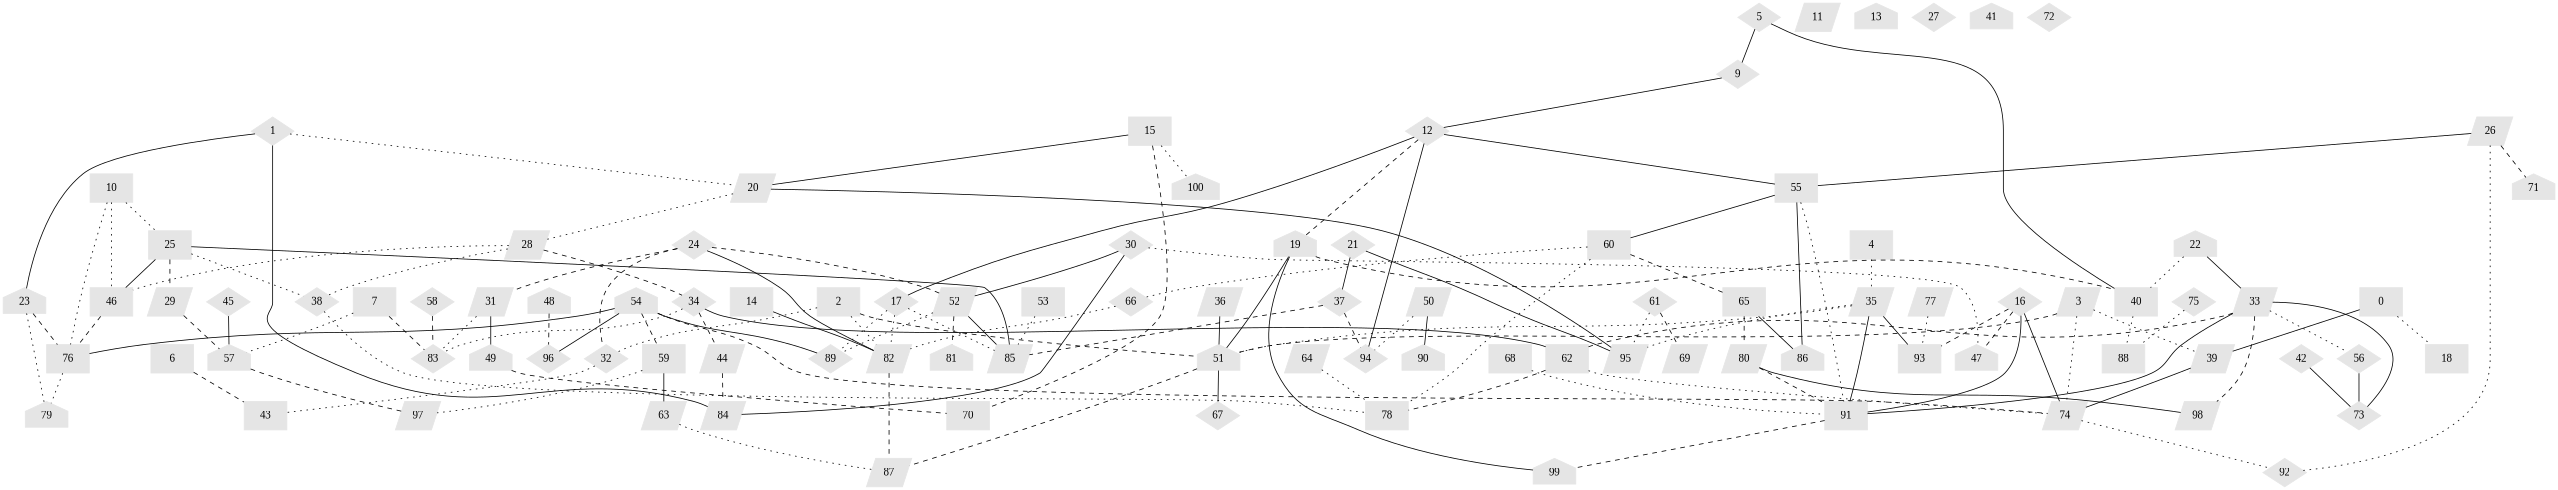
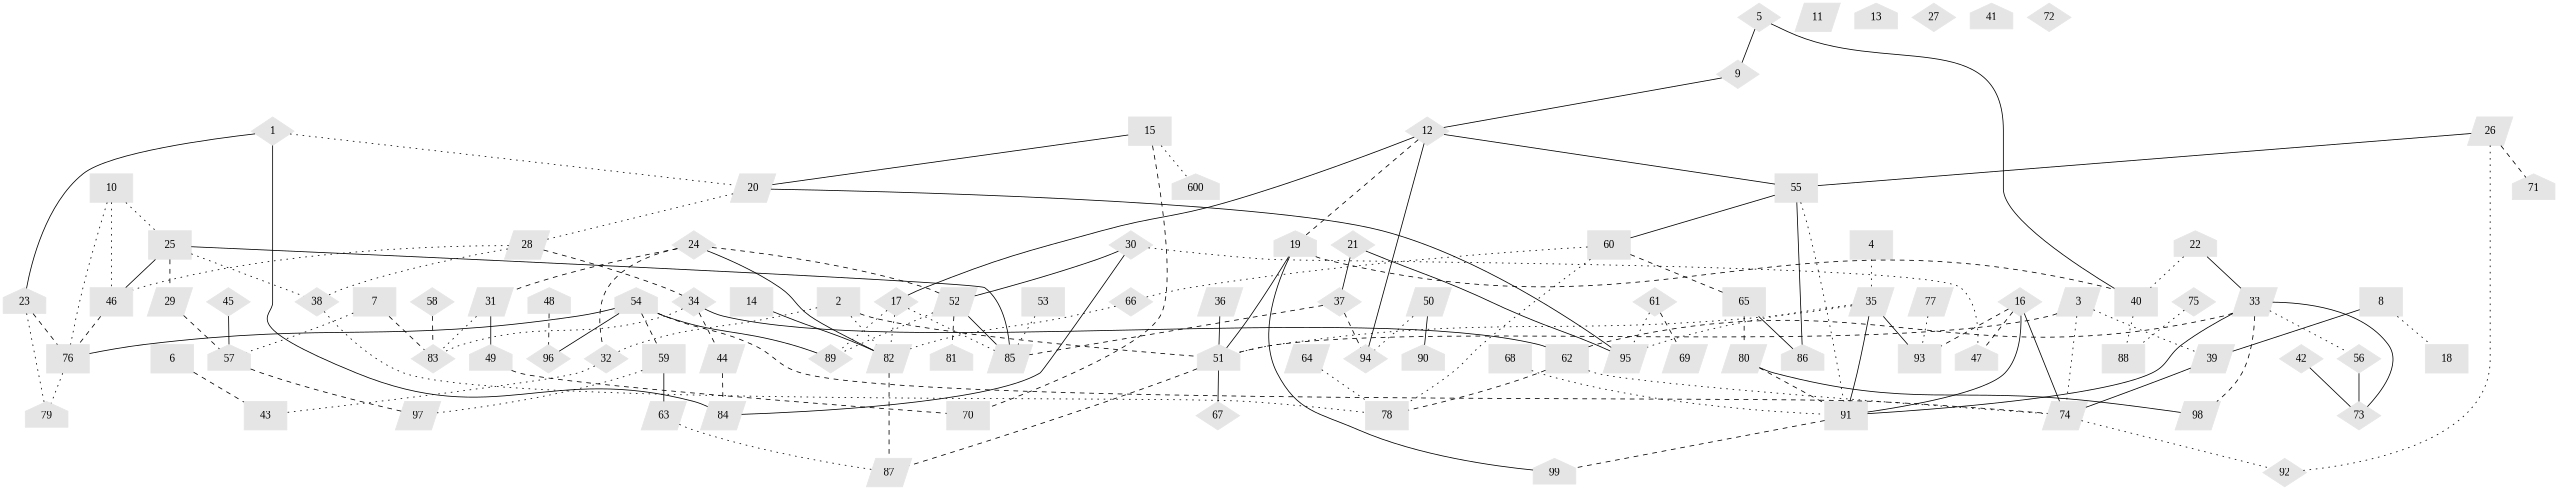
(1196, 188) -> (1196, 188)
(2381, 302) -> (2381, 302)
